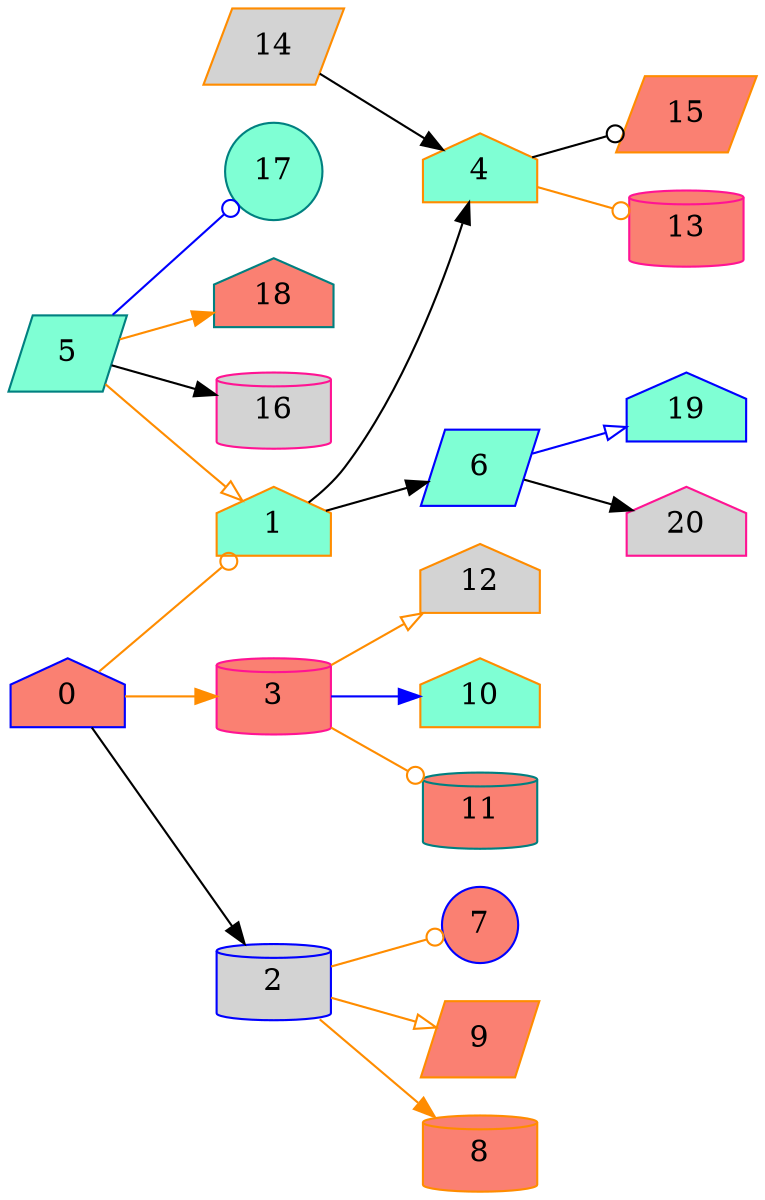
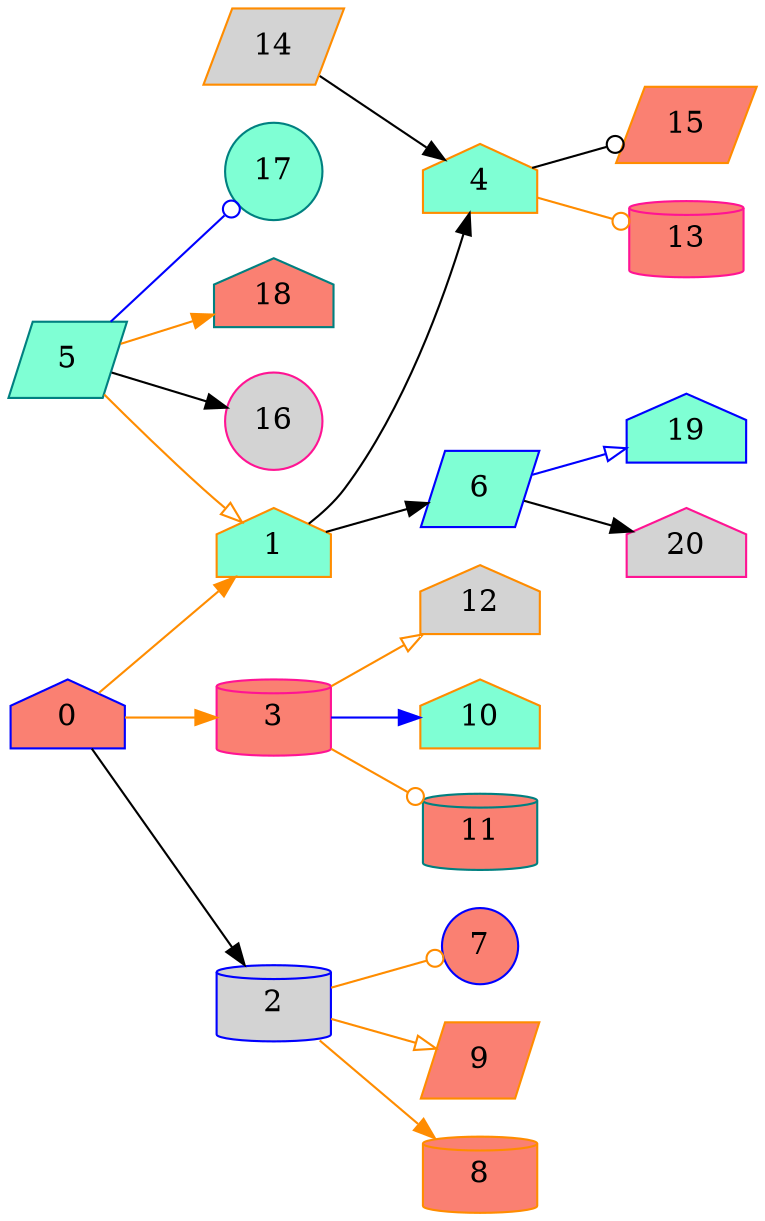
(274, 411) -> (274, 421)
(160, 620) -> (159, 642)
